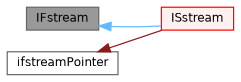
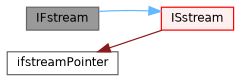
(136, 27) -> (124, 11)
